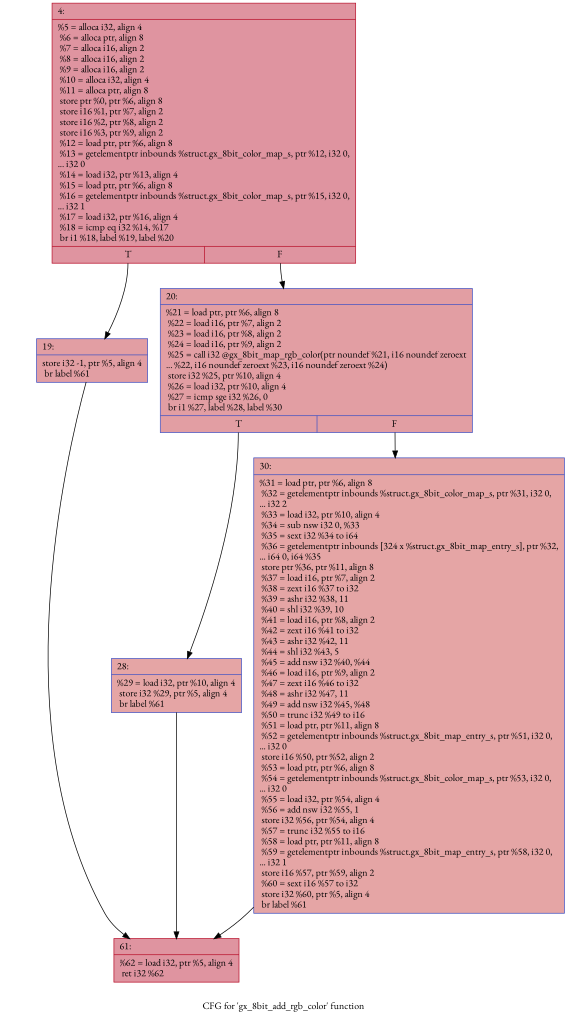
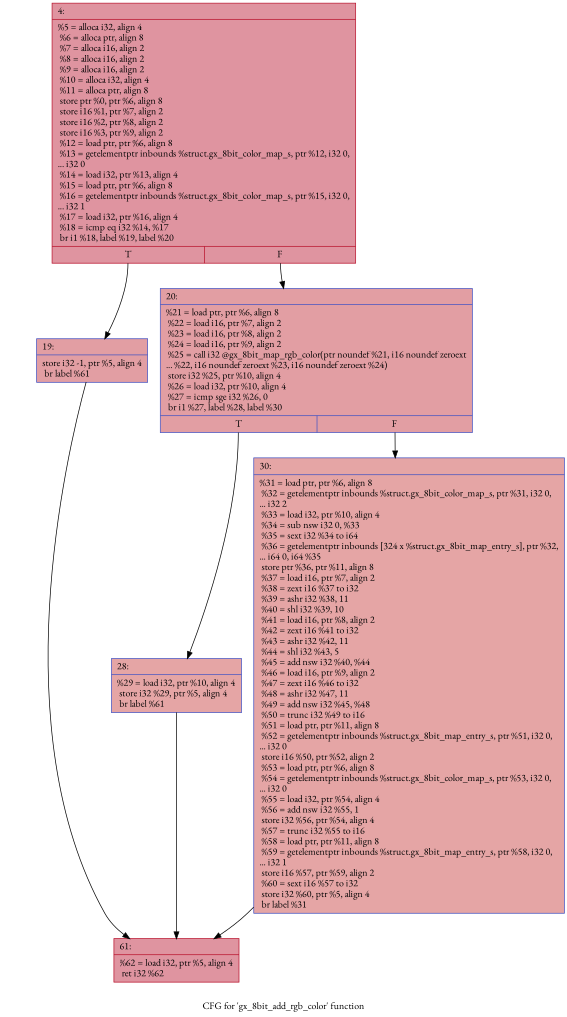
(283, 904) -> (283, 904)
